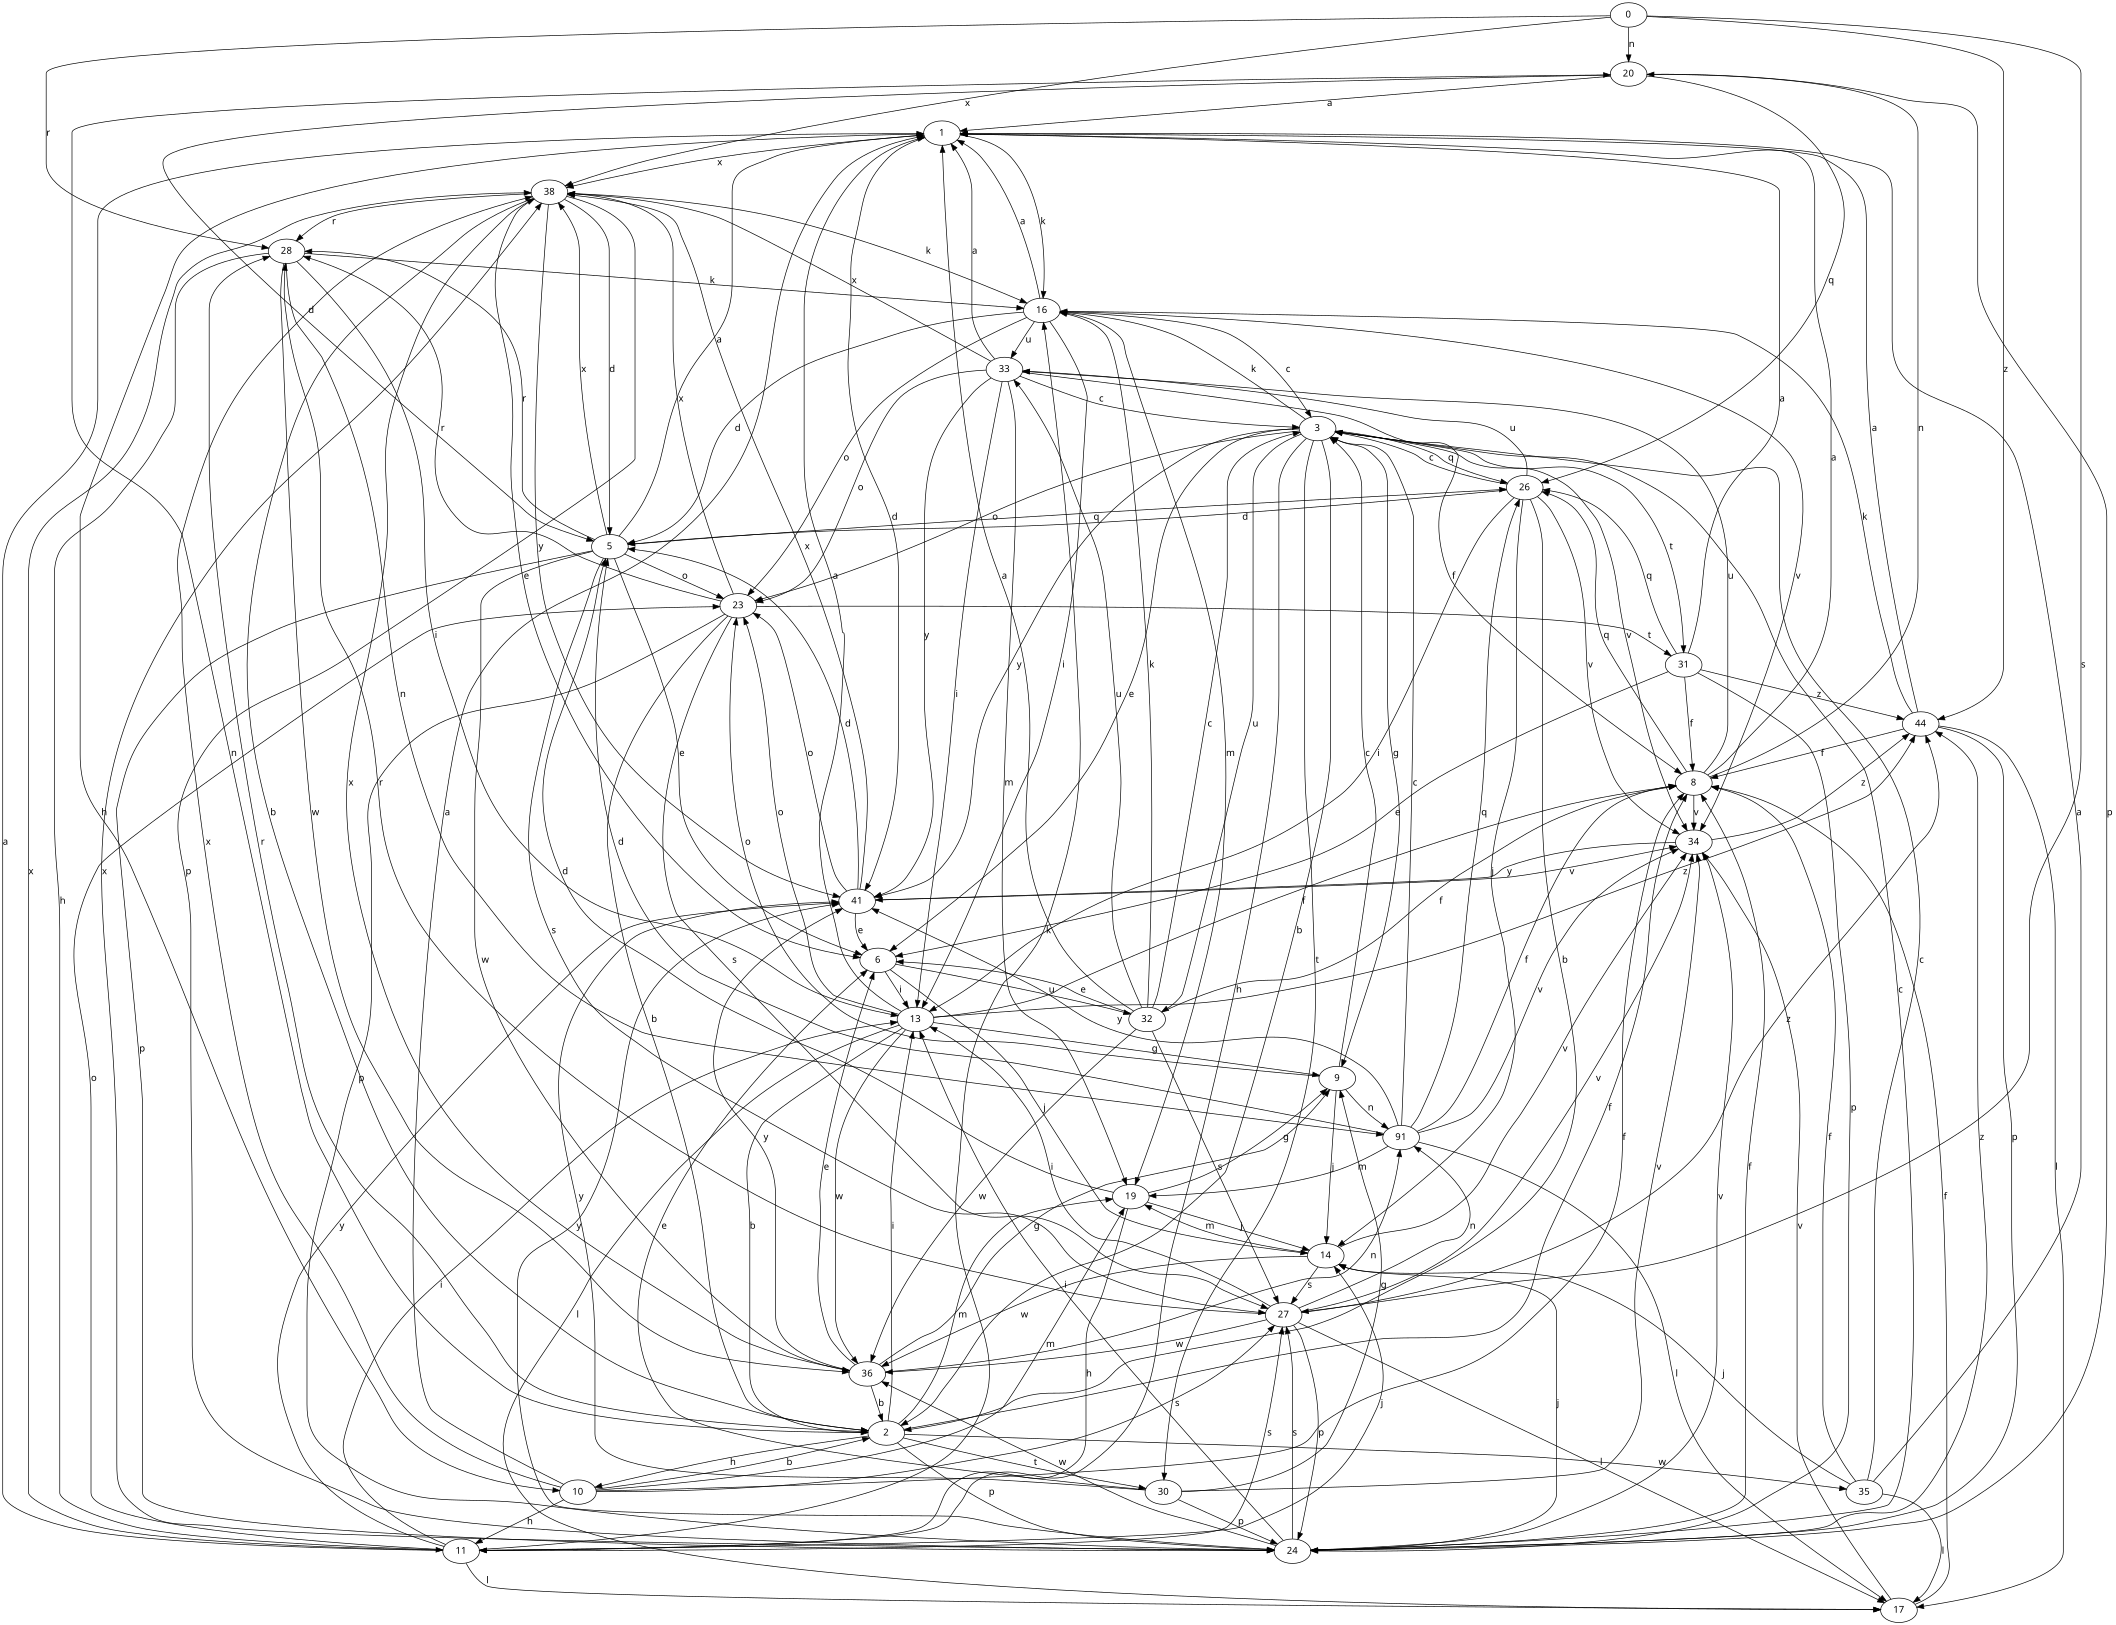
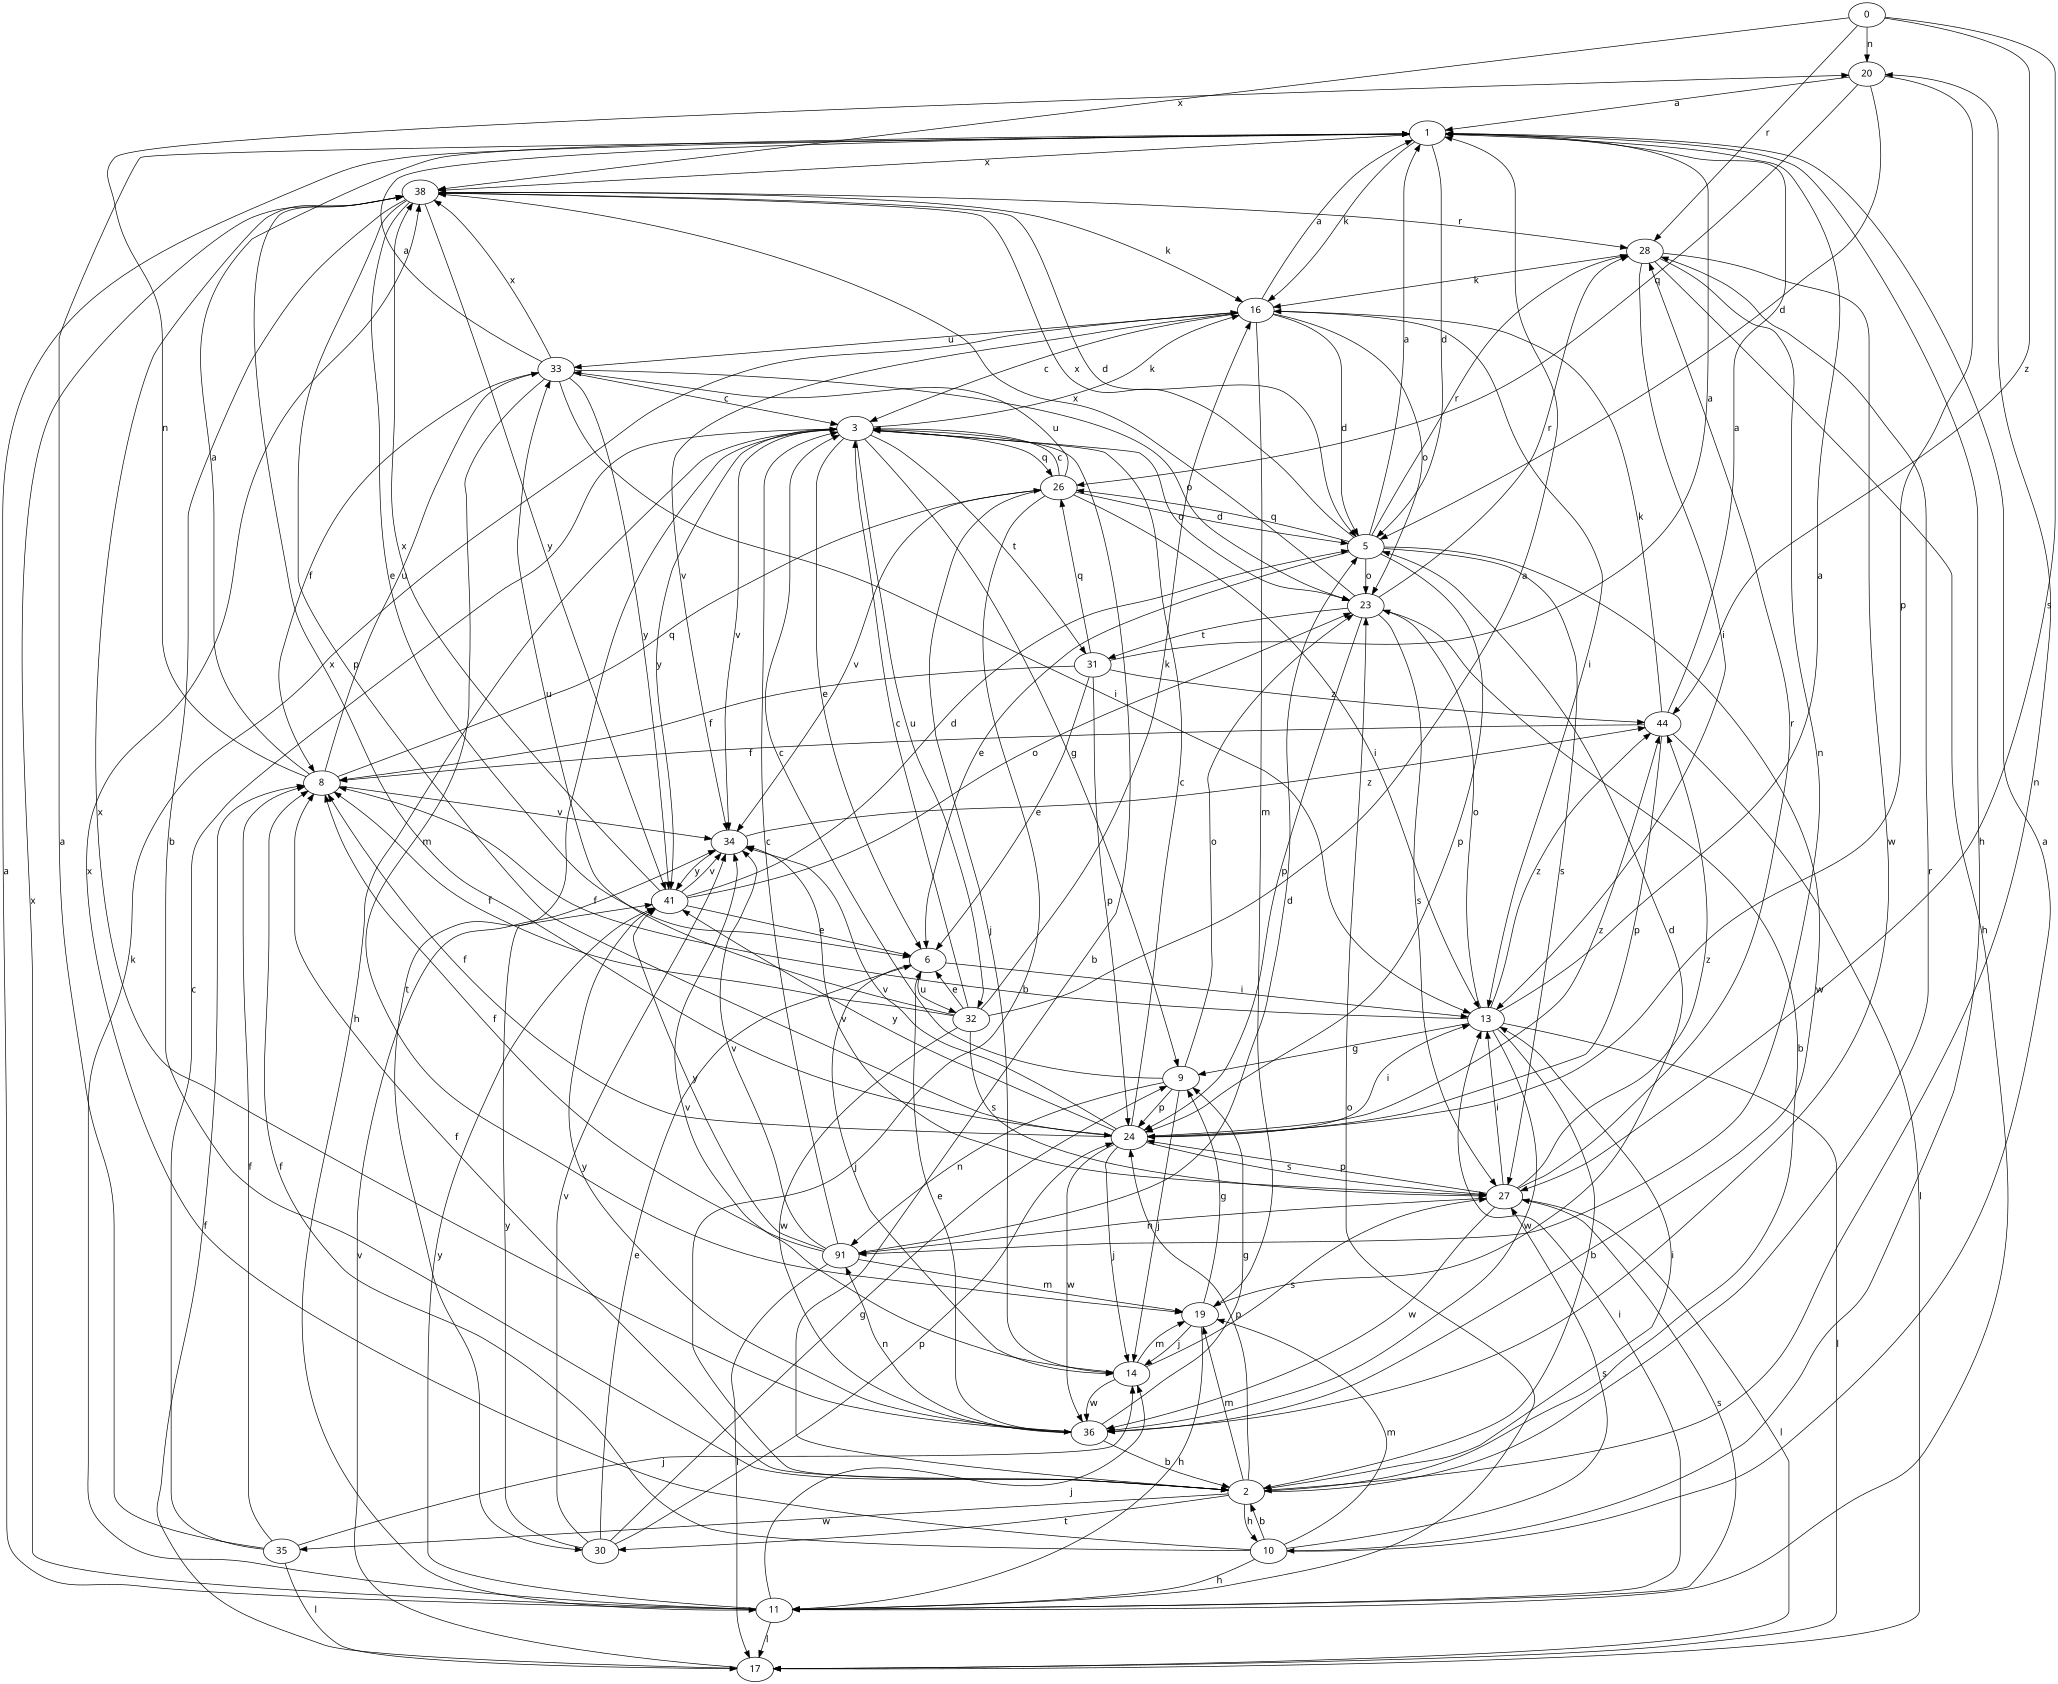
(882, 496) -> (1441, 347)
(1479, 820) -> none
none -> (1158, 1105)
